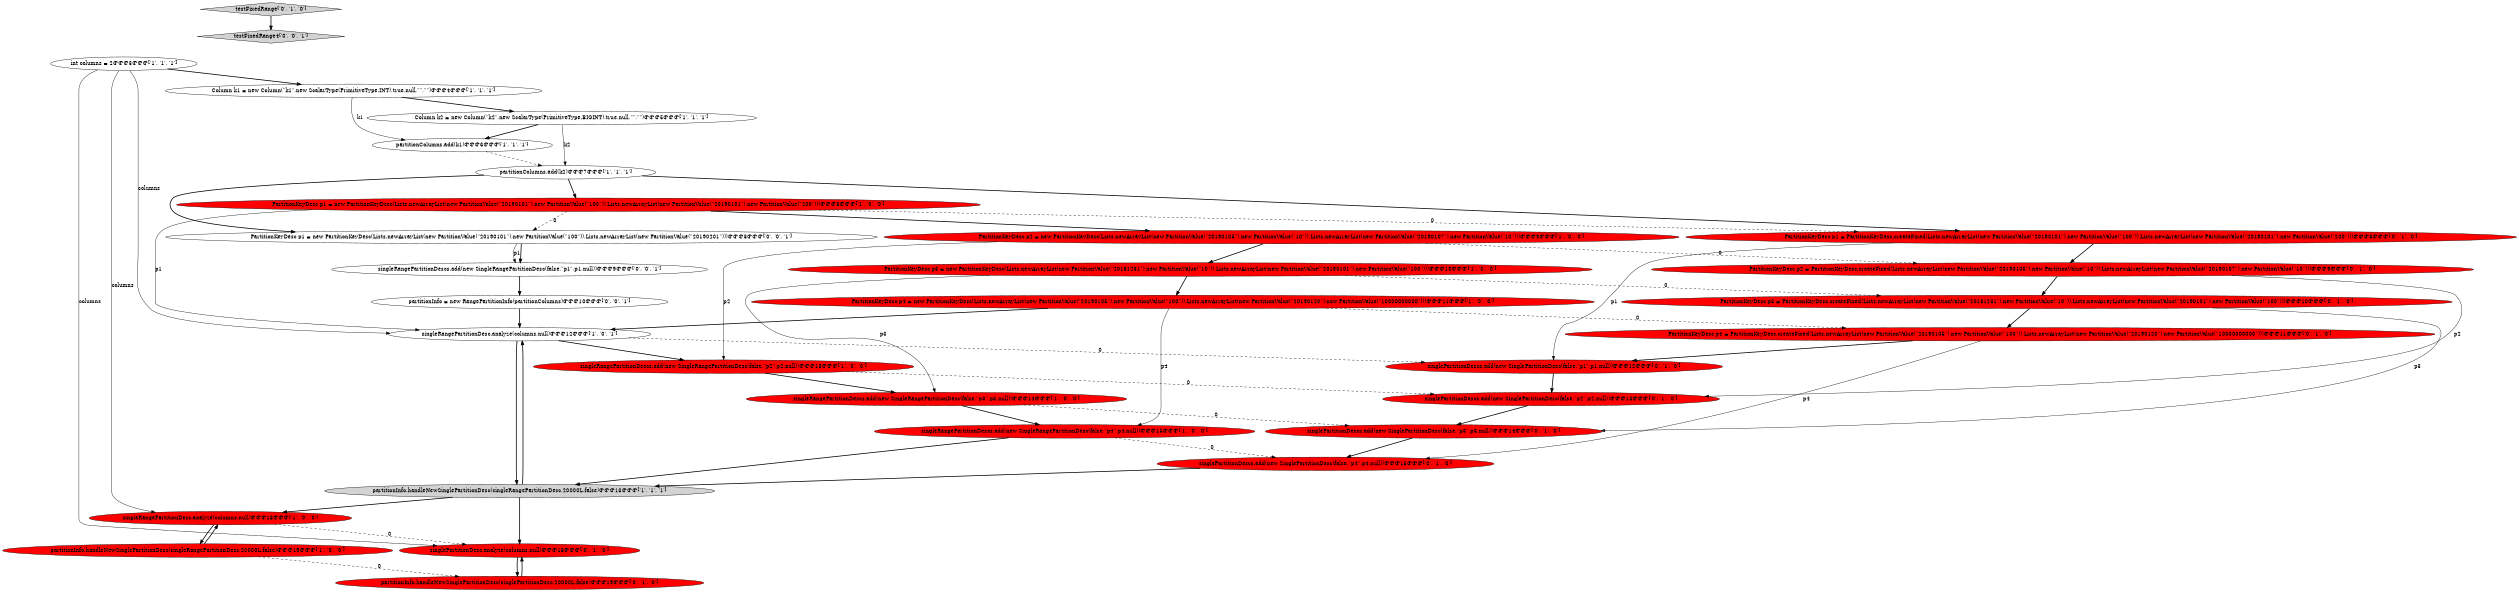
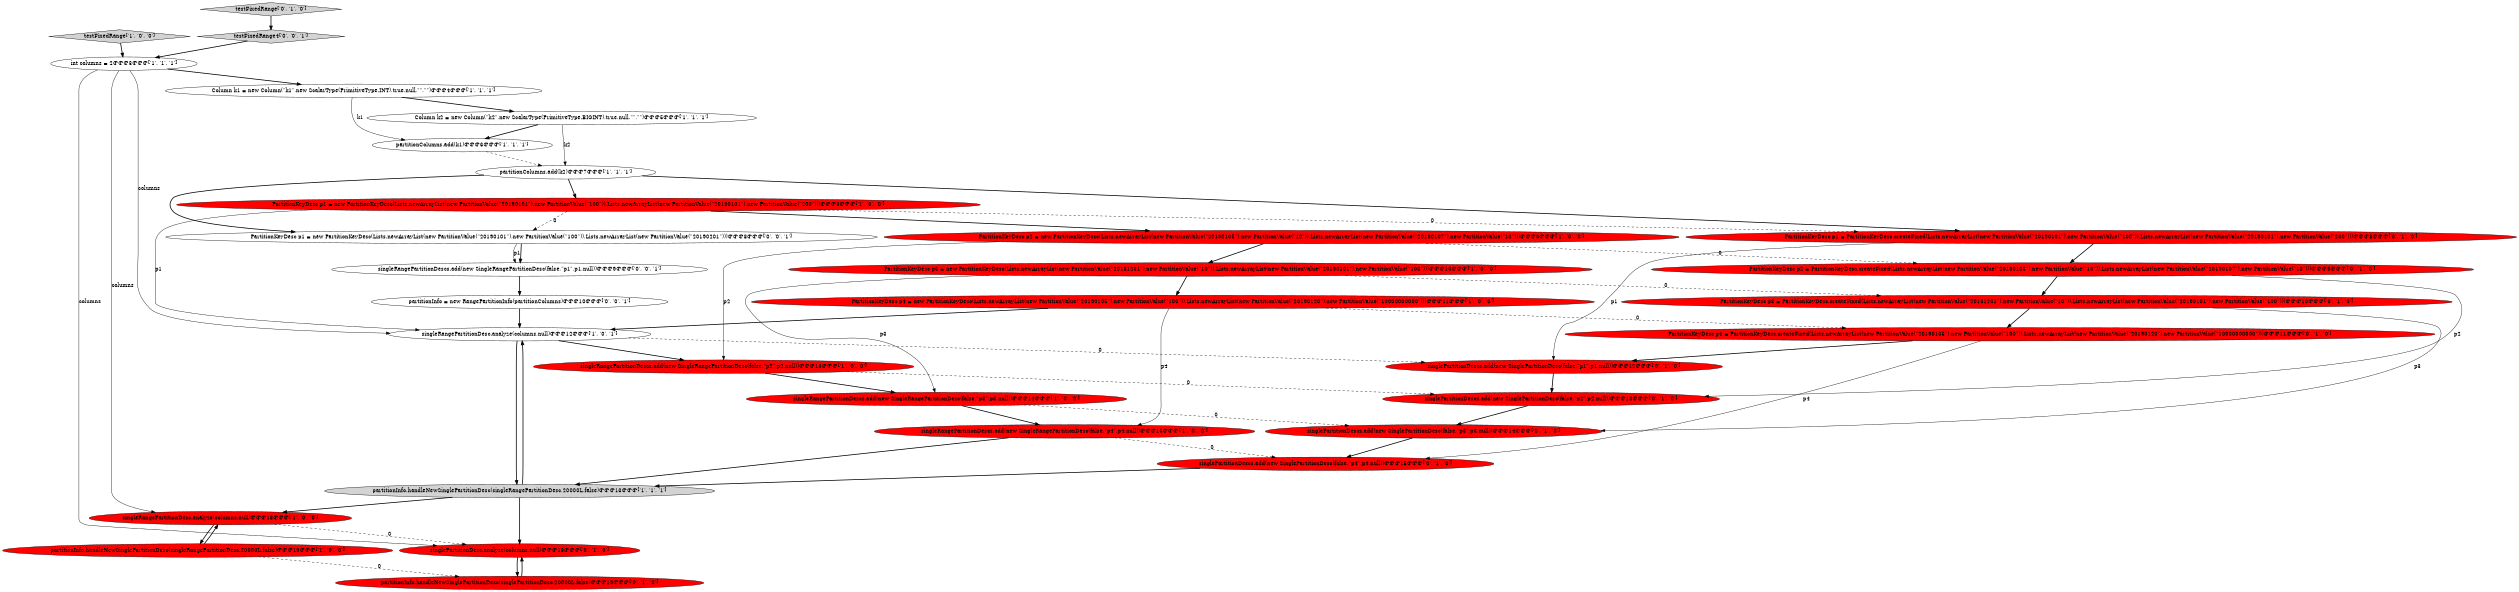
none -> (119, 36)
none -> (203, 49)
